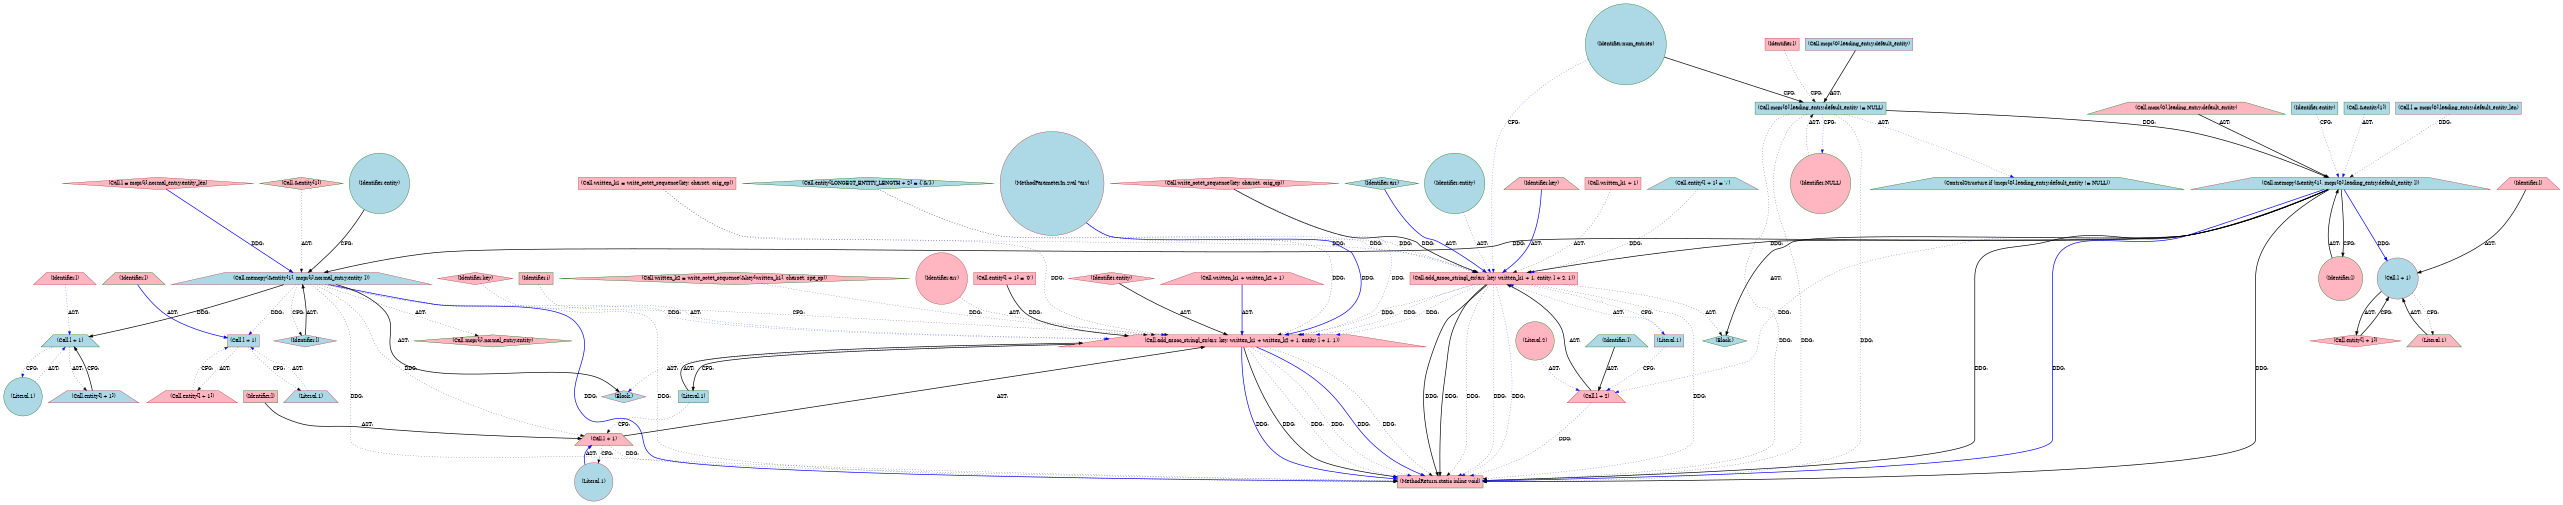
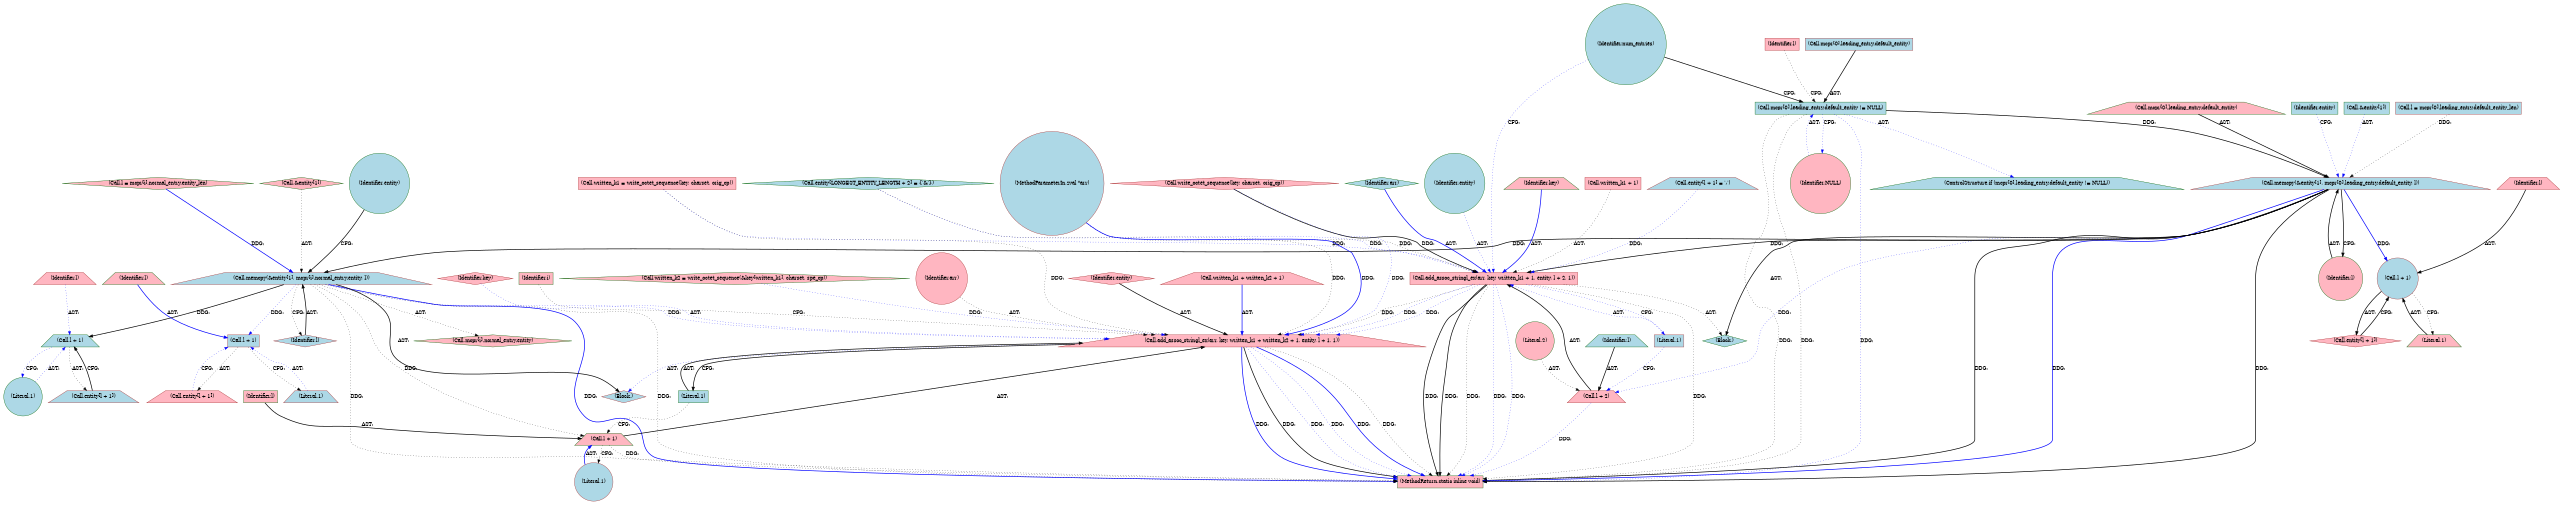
(1806, 136) -> (1806, 136)
(158, 183) -> (158, 183)
(1005, 279) -> none
(1556, 377) -> (1556, 377)
